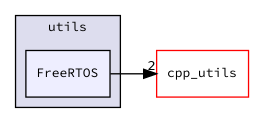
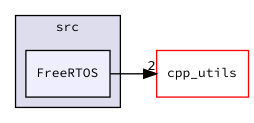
(68, 28) -> (68, 28)
